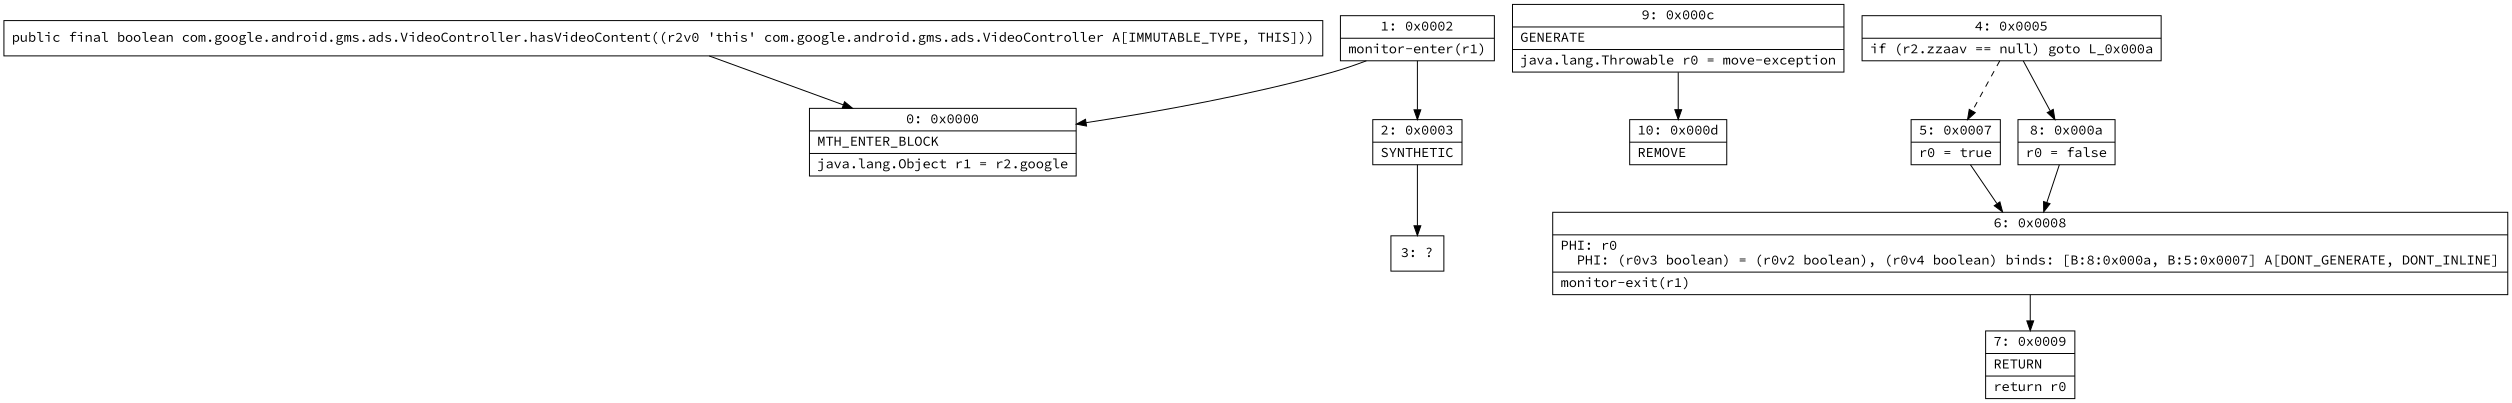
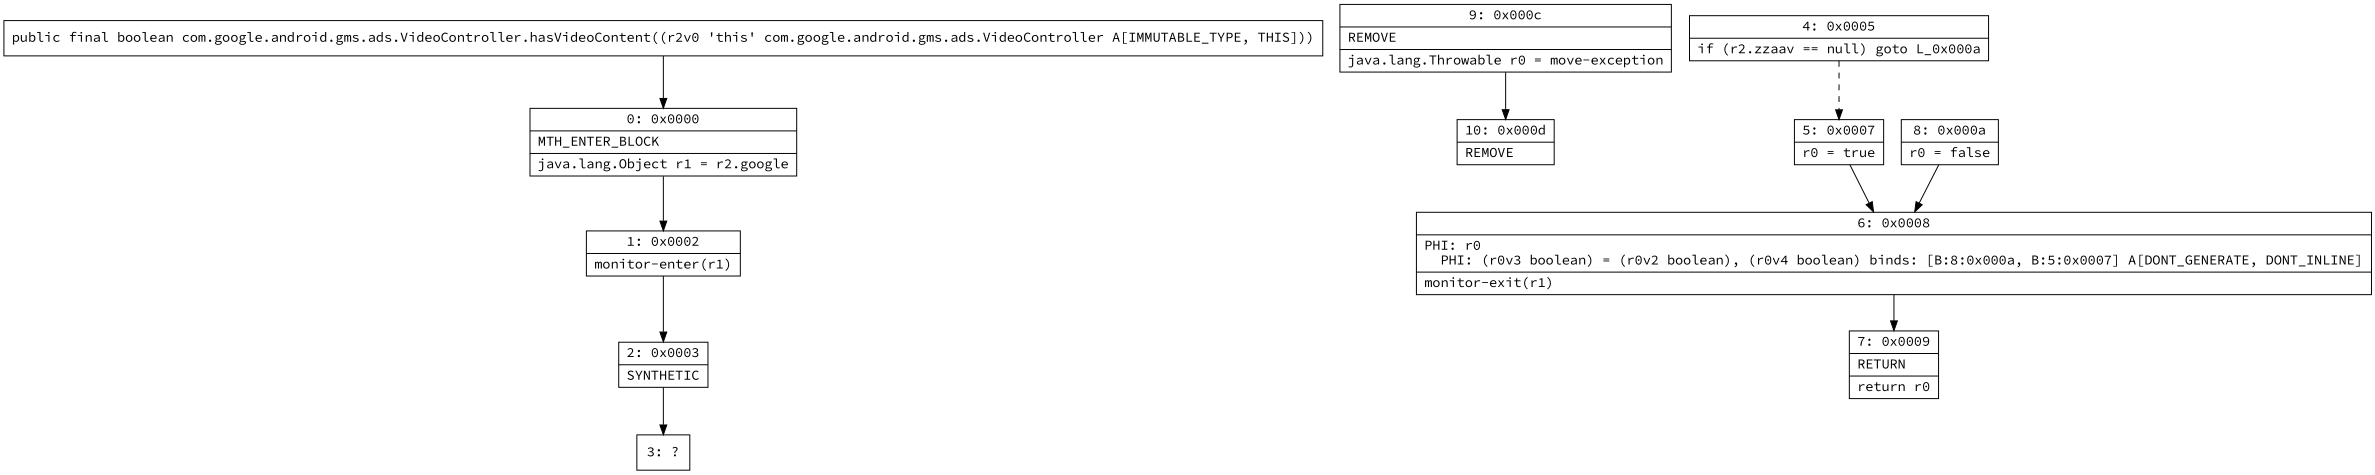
(1553, 38) -> (1372, 38)
(2037, 86) -> none
(1228, 97) -> (663, 199)
